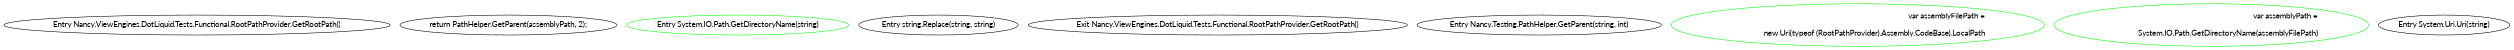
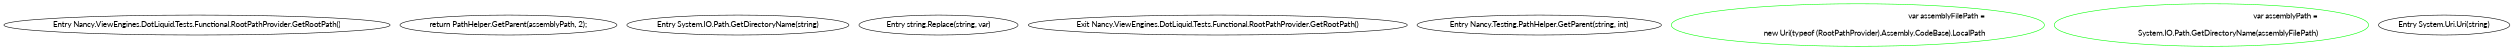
(738, 25) -> (738, 25)
(938, 25) -> (938, 25)
